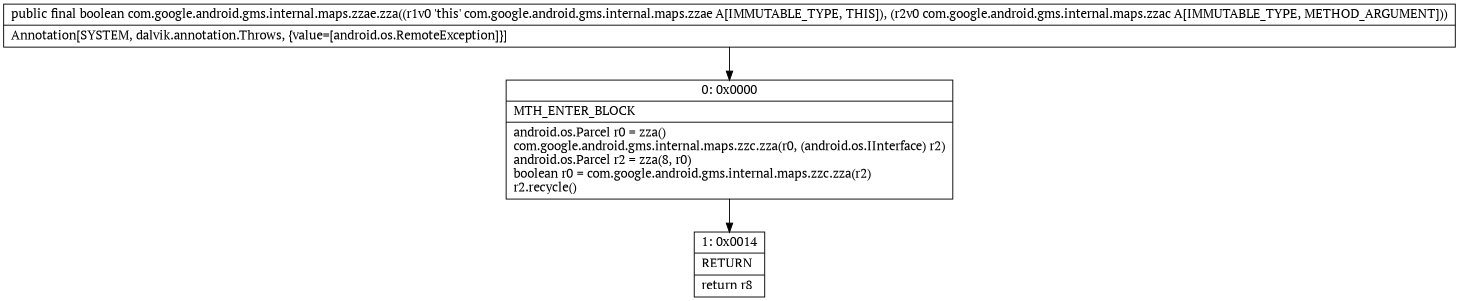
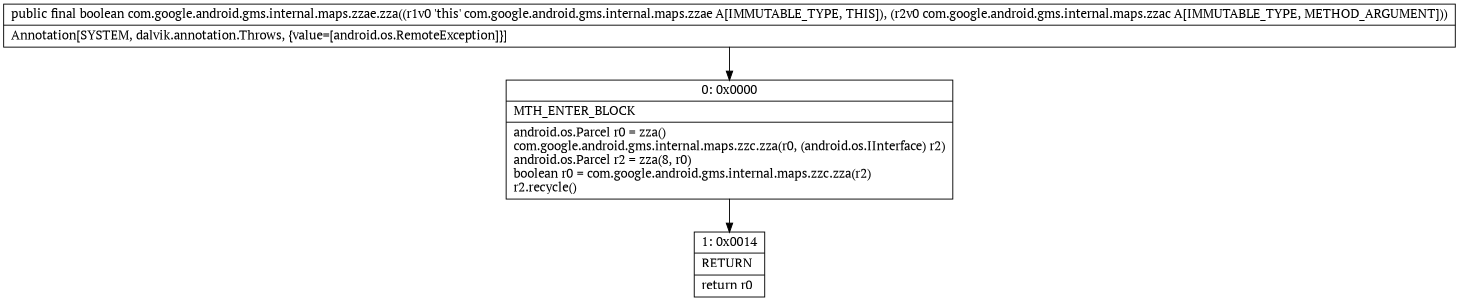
(727, 286) -> (727, 286)
